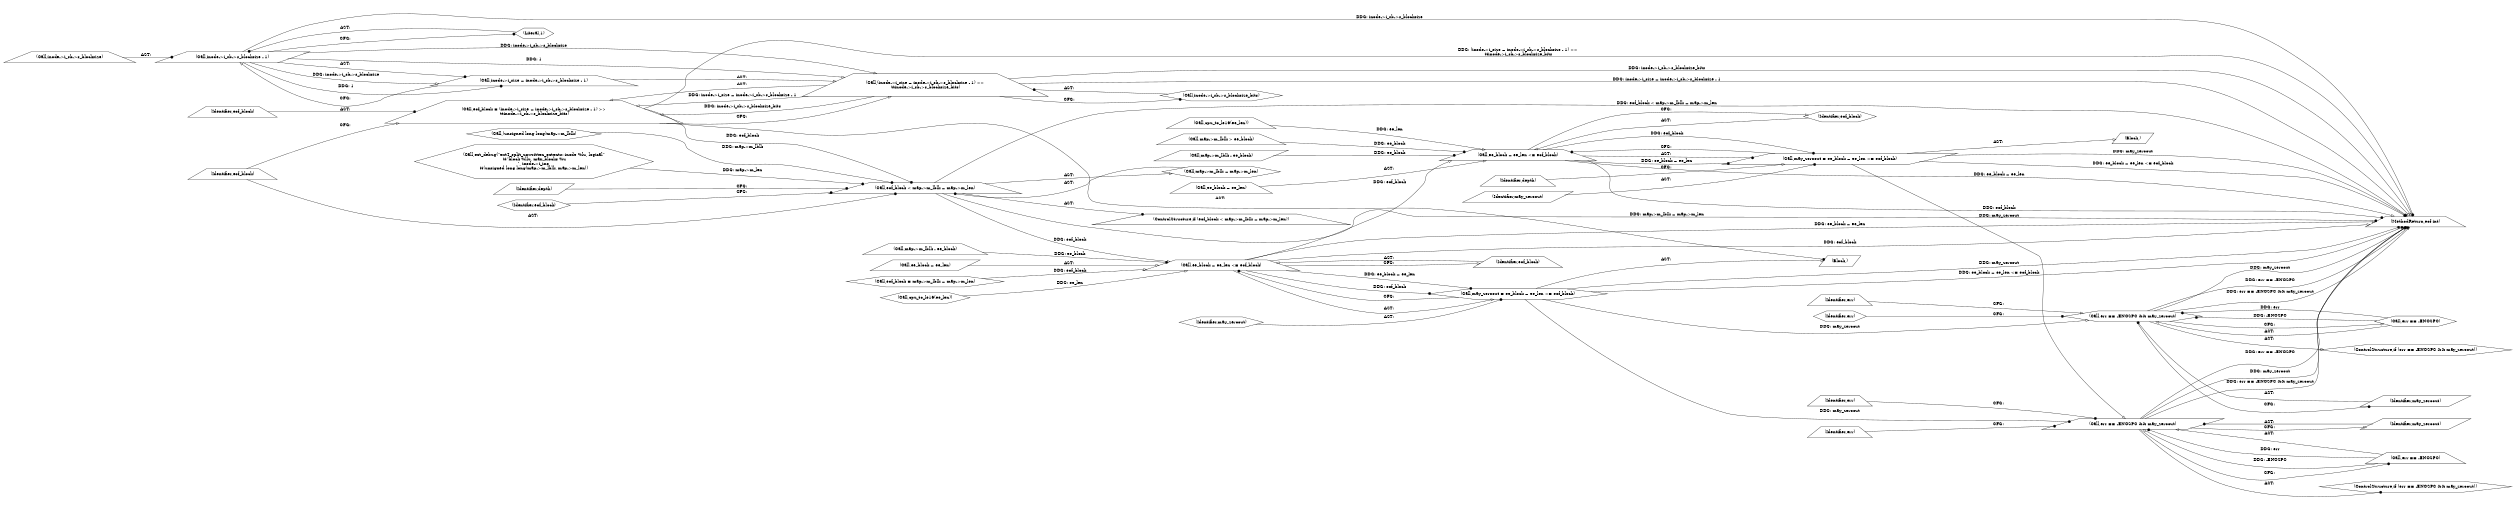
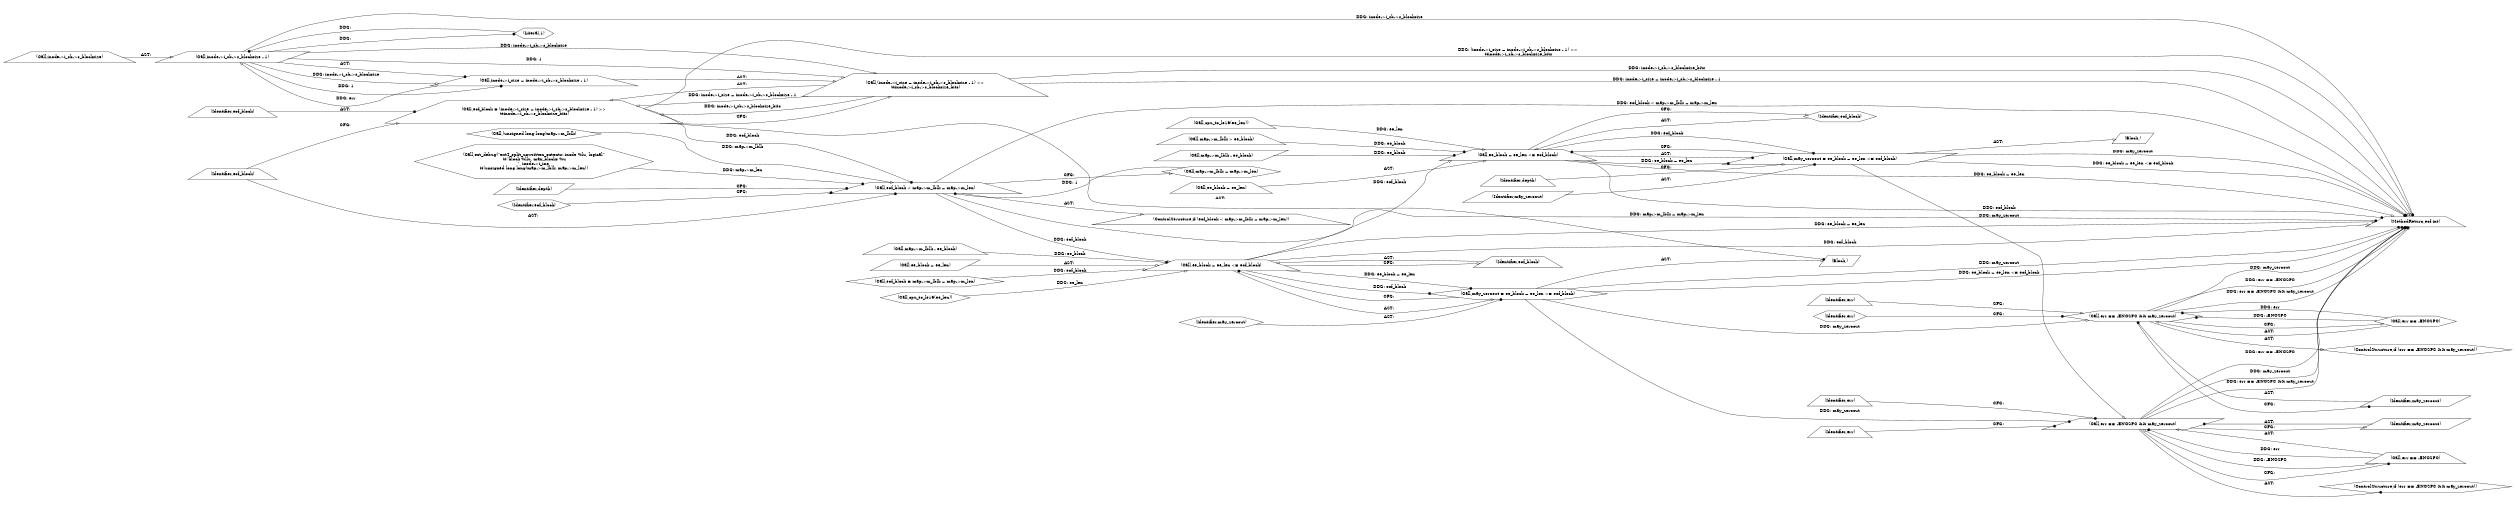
(346, 28) -> (346, 28)
(346, 39) -> (346, 39)
(146, 57) -> (146, 57)
(1221, 96) -> none
(346, 98) -> (346, 98)
(737, 164) -> (737, 164)
(1070, 175) -> (1070, 175)
(1070, 183) -> (1070, 183)
(1051, 205) -> (1051, 205)
